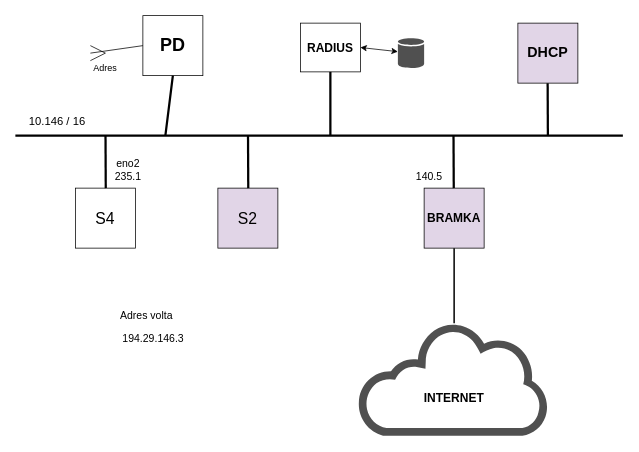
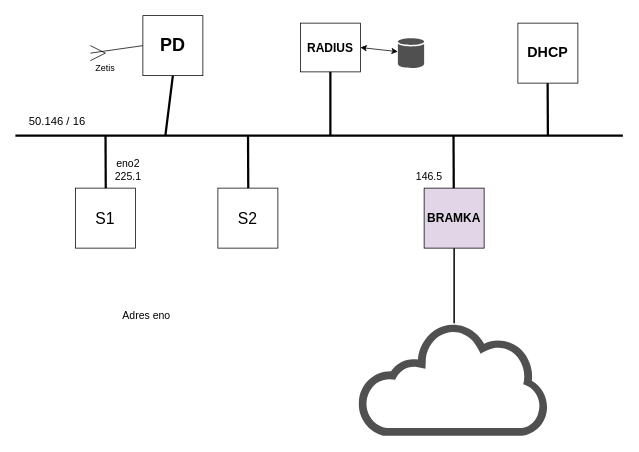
(548, 53) -> (548, 53)
(105, 68) -> (105, 68)
(57, 120) -> (57, 120)
(128, 169) -> (128, 169)
(429, 177) -> (429, 177)
(105, 218) -> (105, 218)
(248, 218) -> (248, 218)
(147, 315) -> (147, 315)
(153, 338) -> none
(454, 398) -> none
